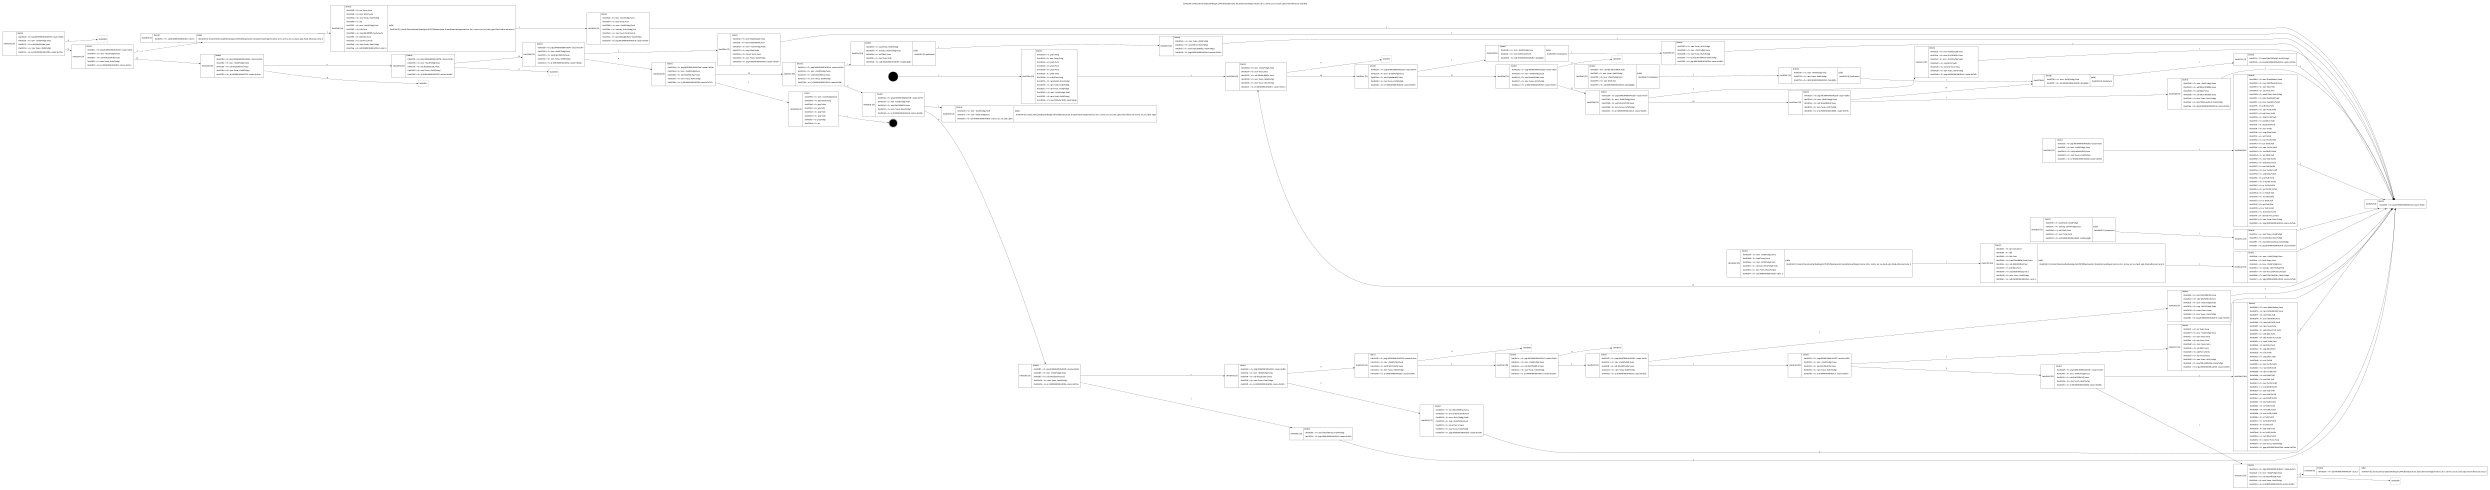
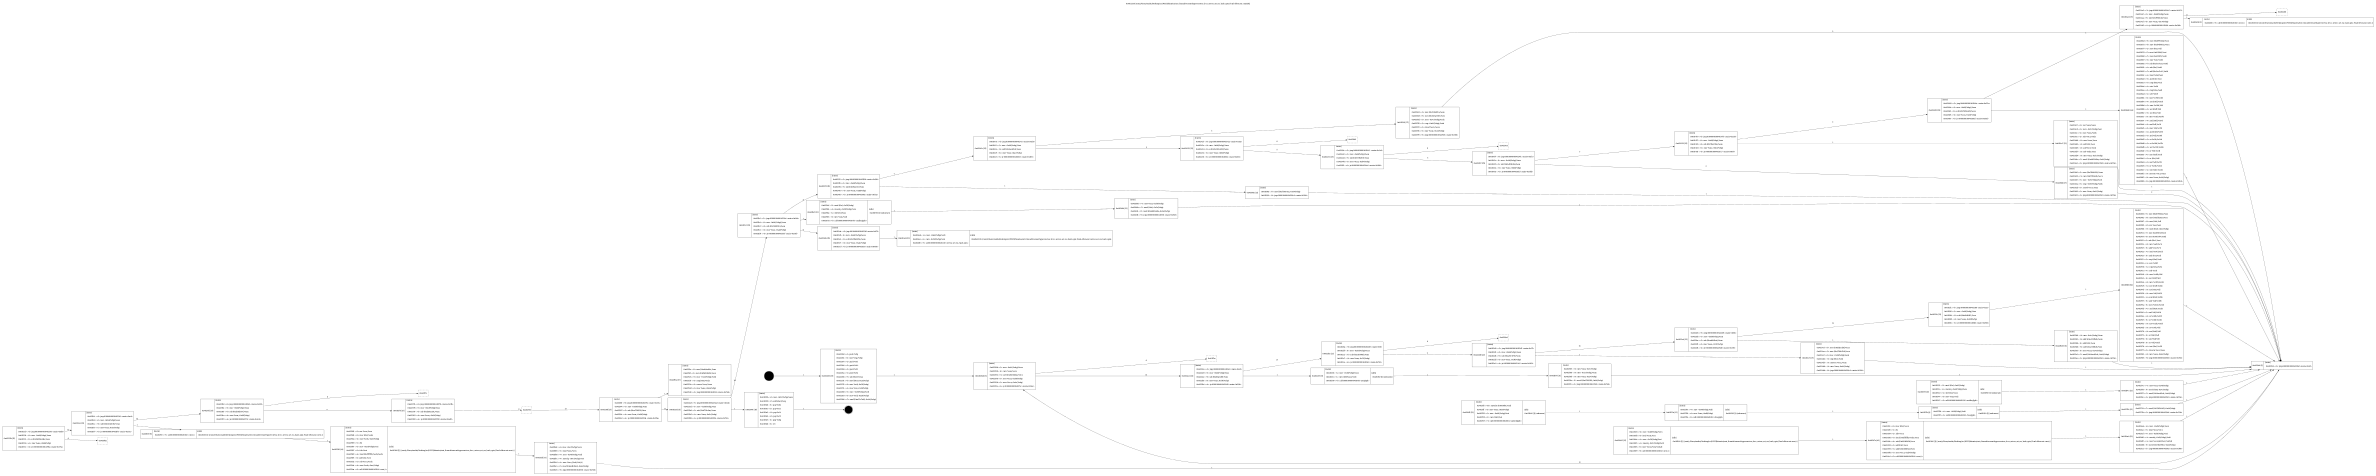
(1635, 34) -> none
(488, 60) -> (565, 410)
(1941, 92) -> (1832, 327)
(997, 230) -> (799, 203)
